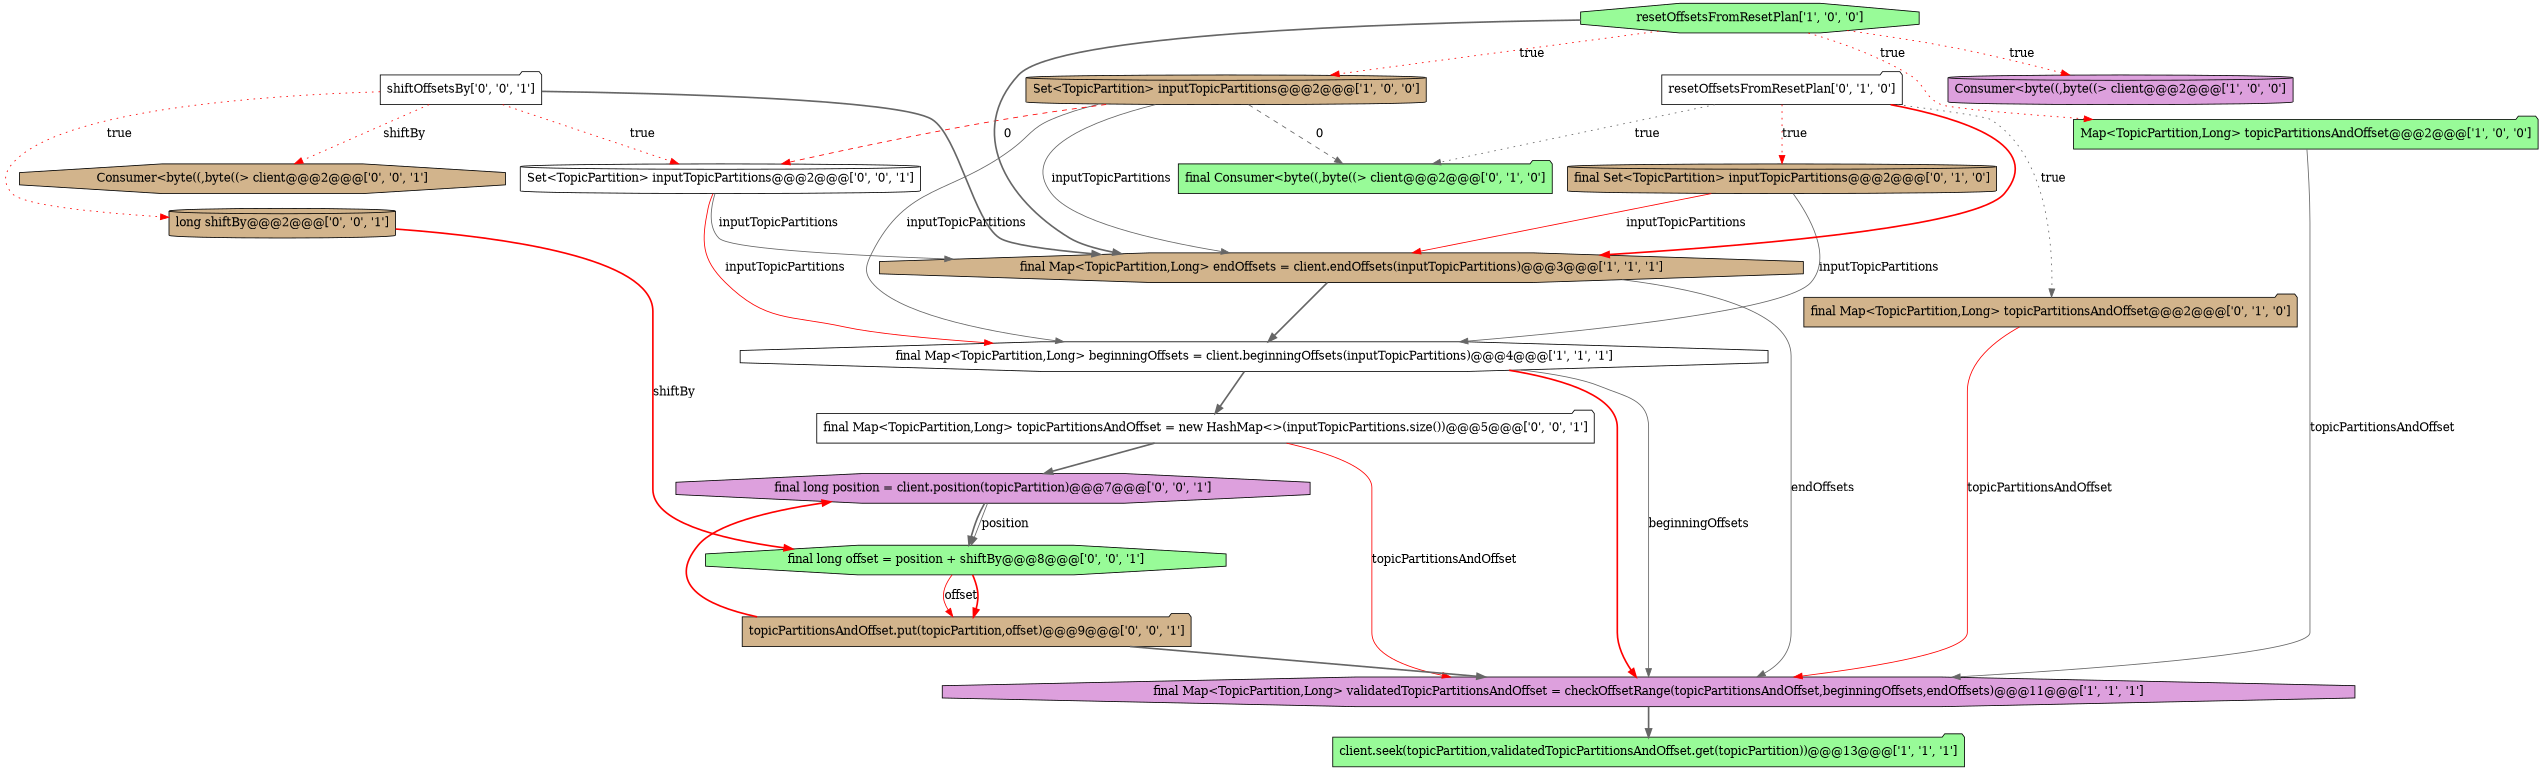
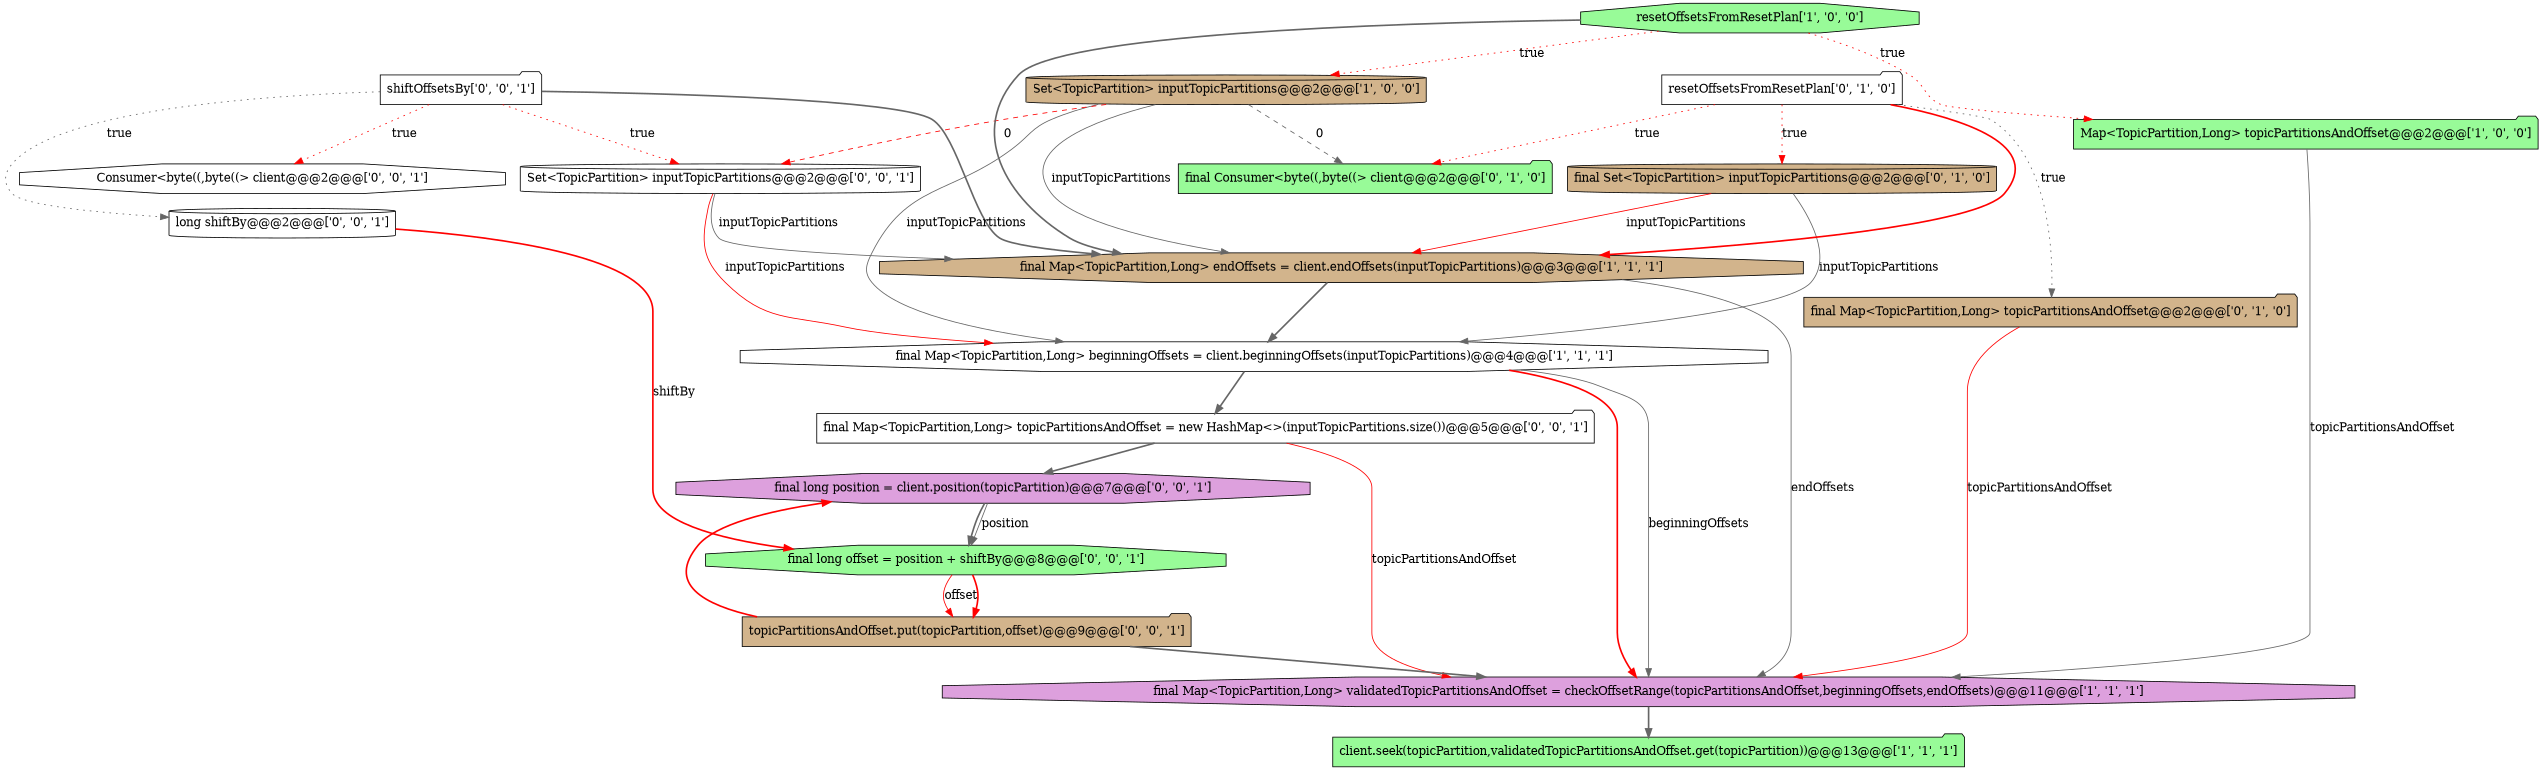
(2121, 90) -> none
(100, 123) -> (100, 123)
(1578, 133) -> (1578, 133)
(405, 134) -> (405, 134)
(262, 179) -> (262, 179)
(282, 223) -> (282, 223)
